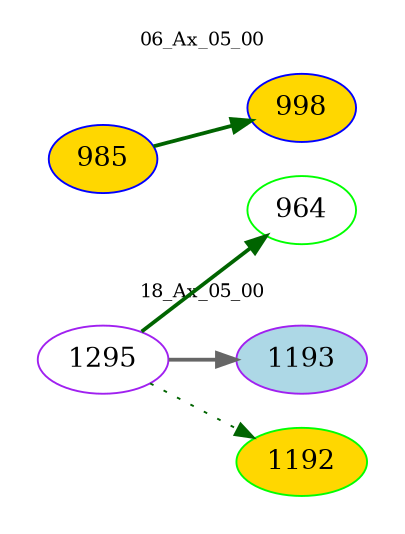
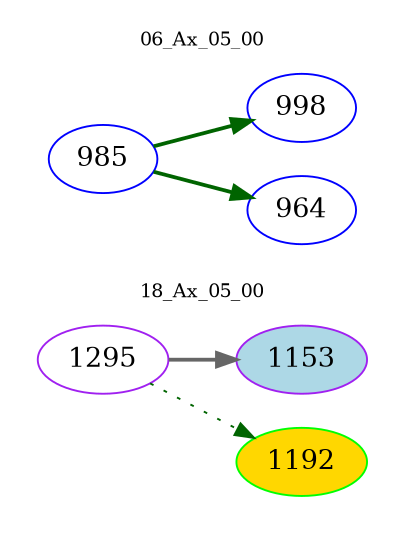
(302, 108) -> (302, 108)
(103, 159) -> (103, 159)
(302, 210) -> (302, 210)
(196, 290) -> (193, 182)
(302, 360) -> (302, 360)
